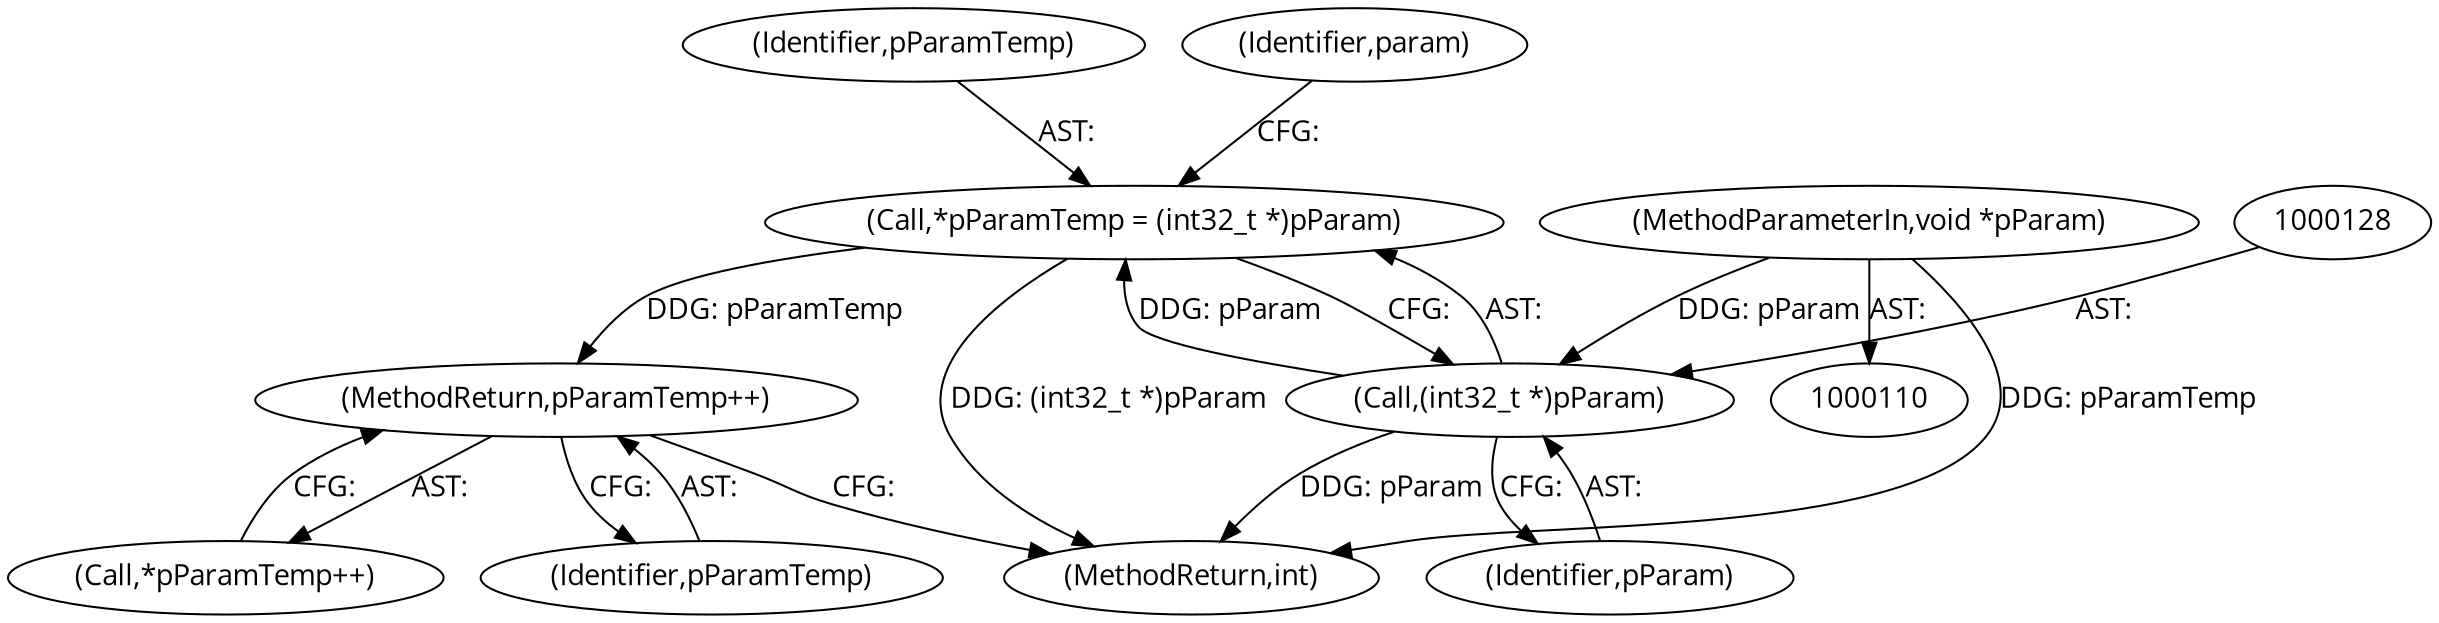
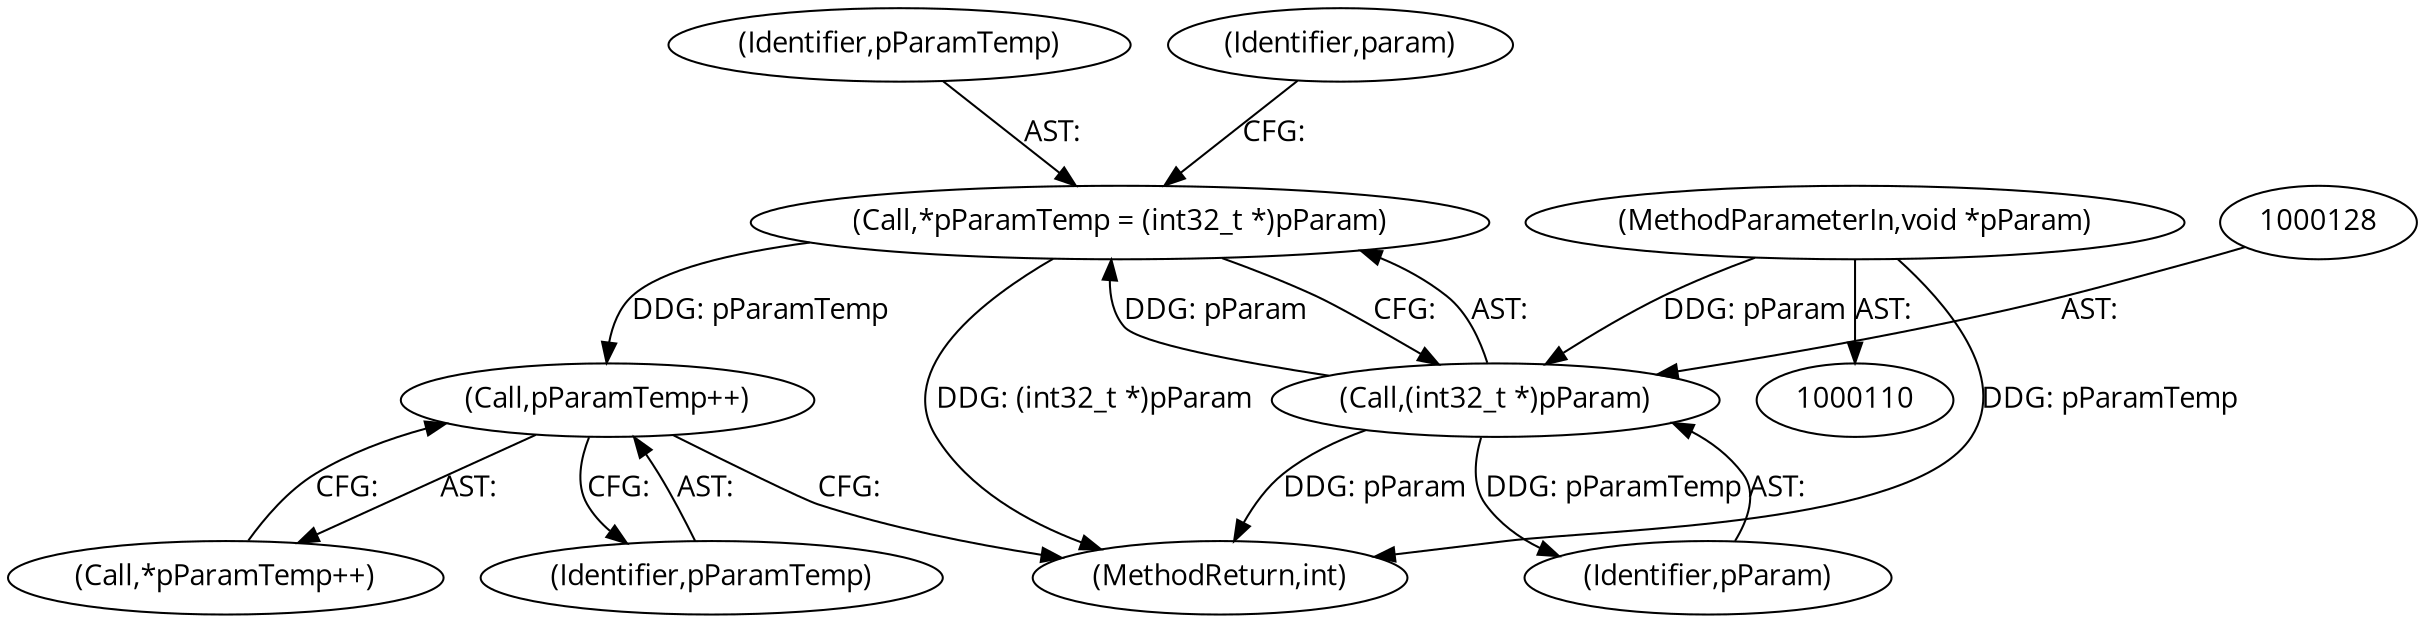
(557, 400) -> (608, 400)
(1536, 489) -> (1614, 489)
